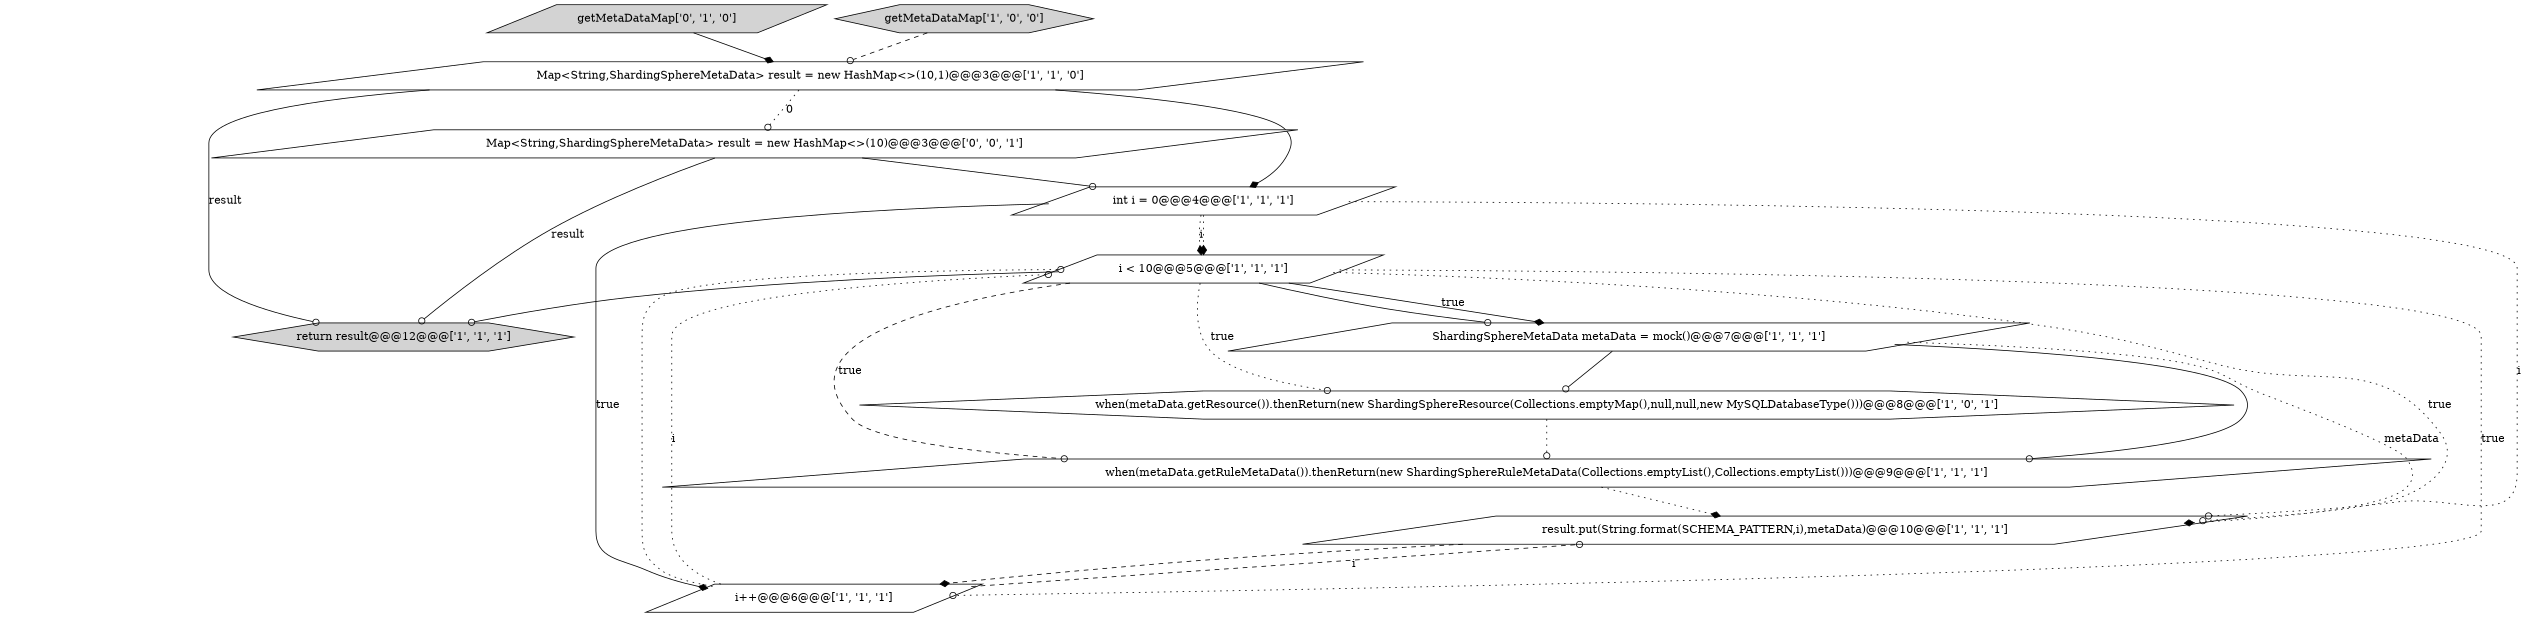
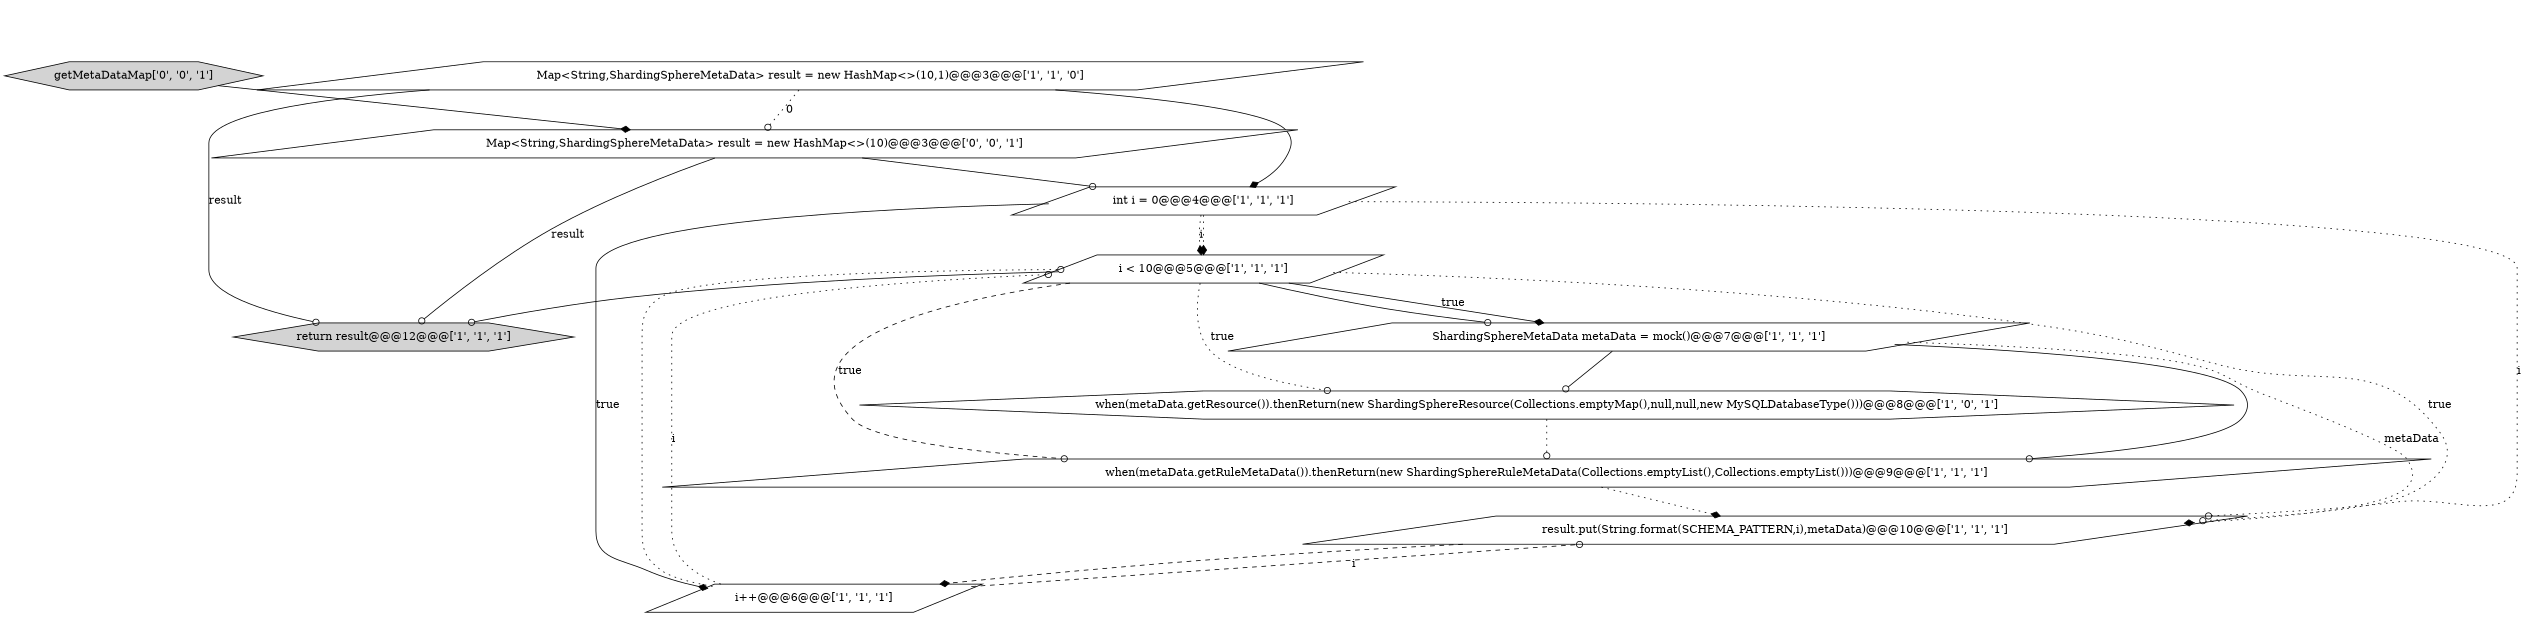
(657, 19) -> none
(964, 19) -> none
none -> (134, 76)
(2391, 548) -> none
